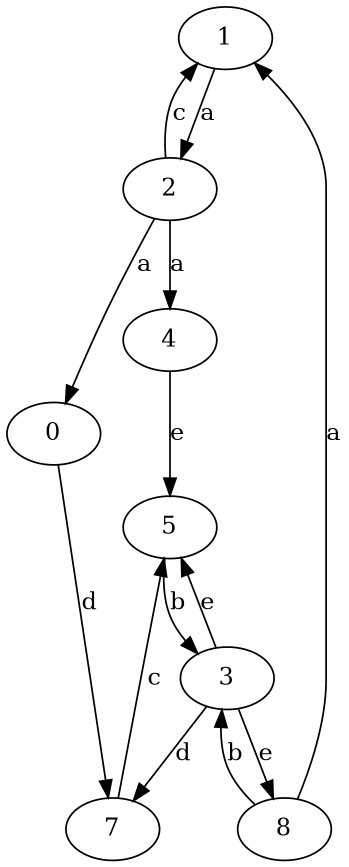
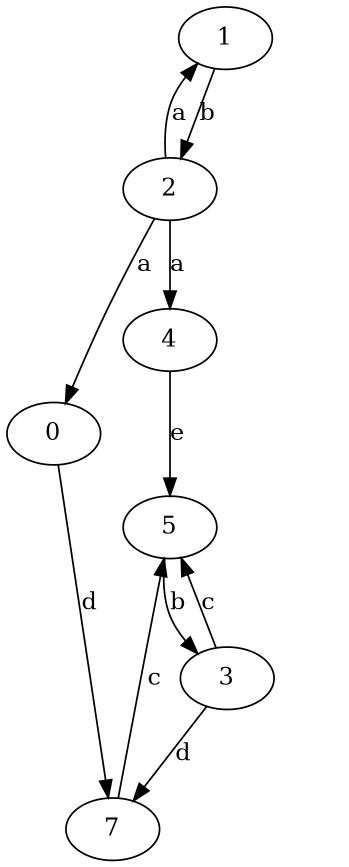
(180, 114) -> (180, 114)
(208, 114) -> (208, 114)
(208, 603) -> (208, 603)
(284, 829) -> none
